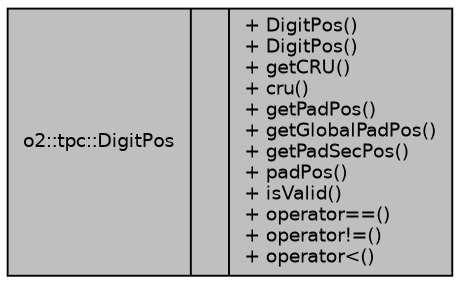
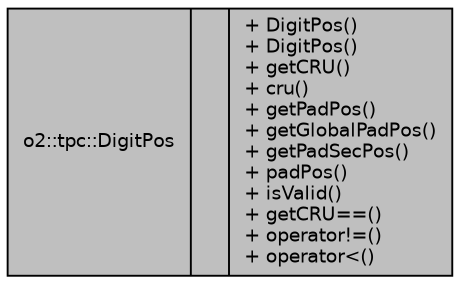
(318, 215) -> (314, 215)
